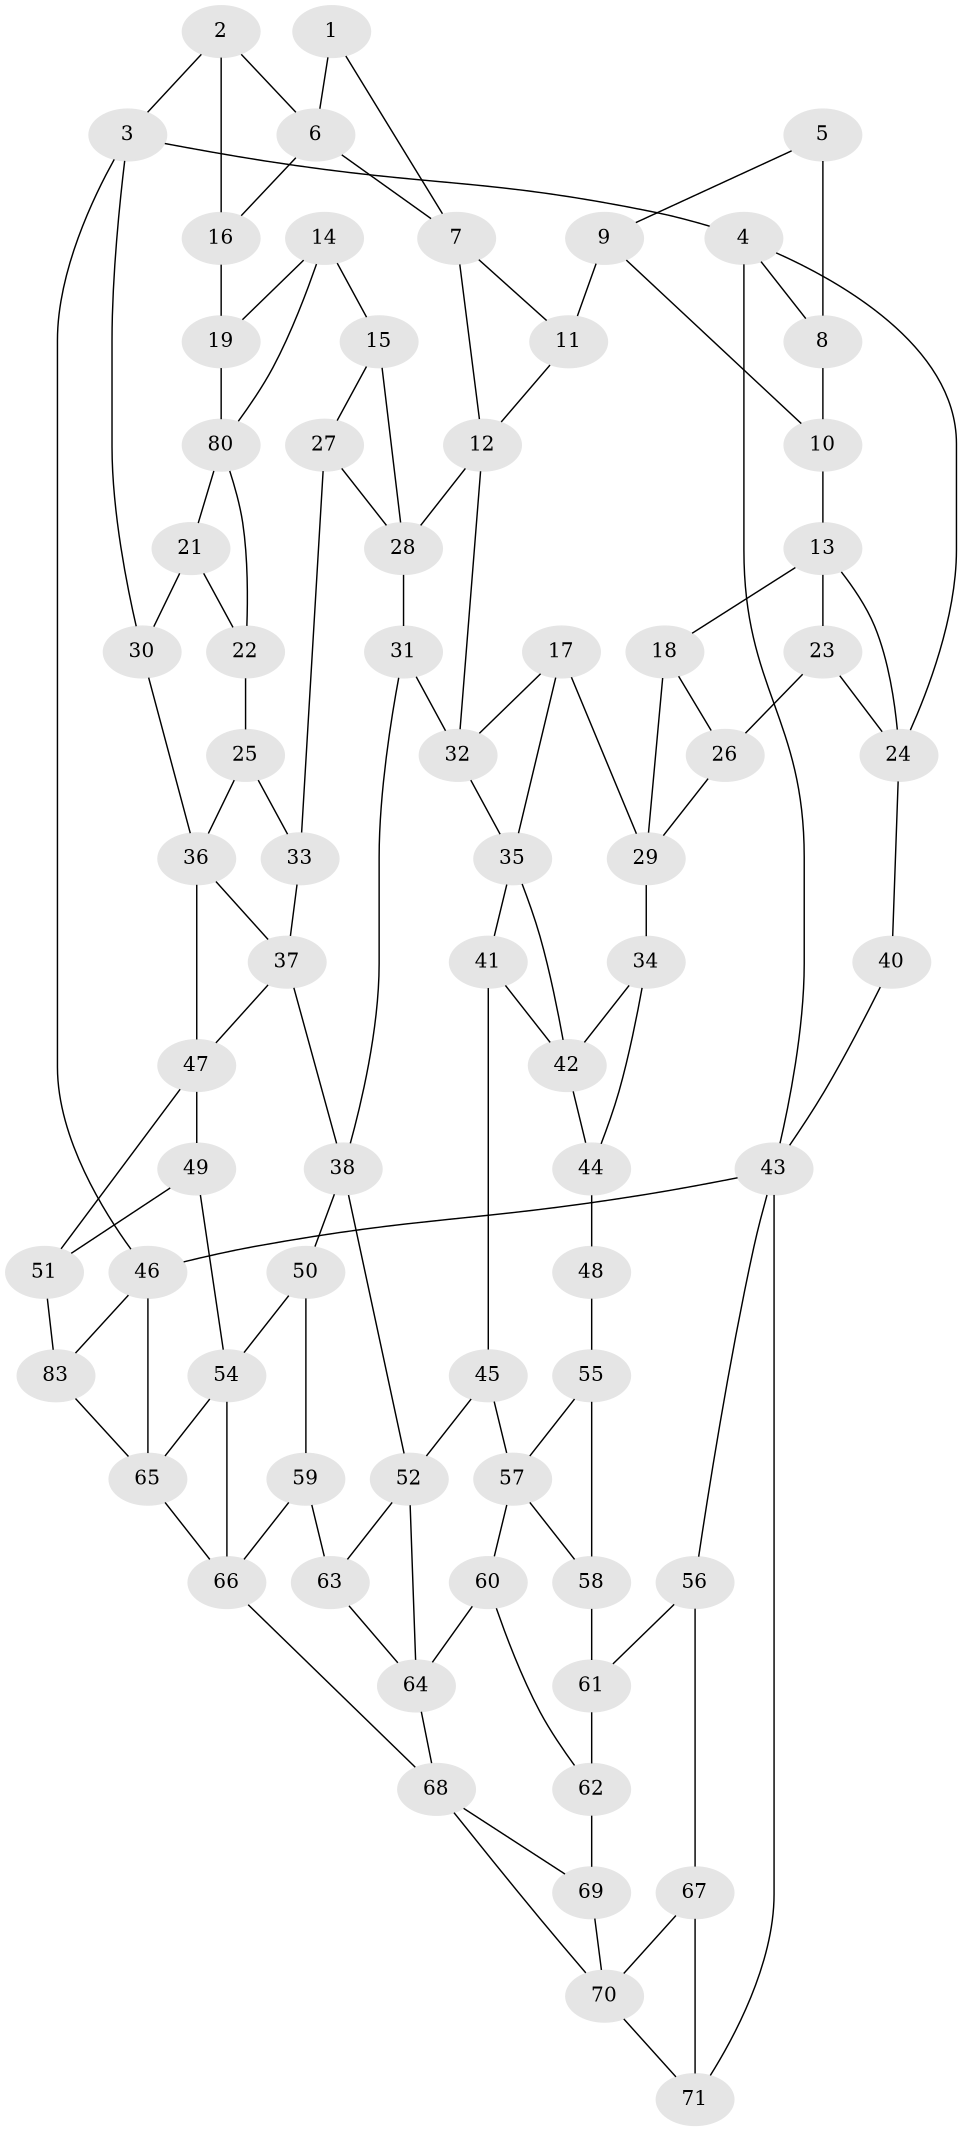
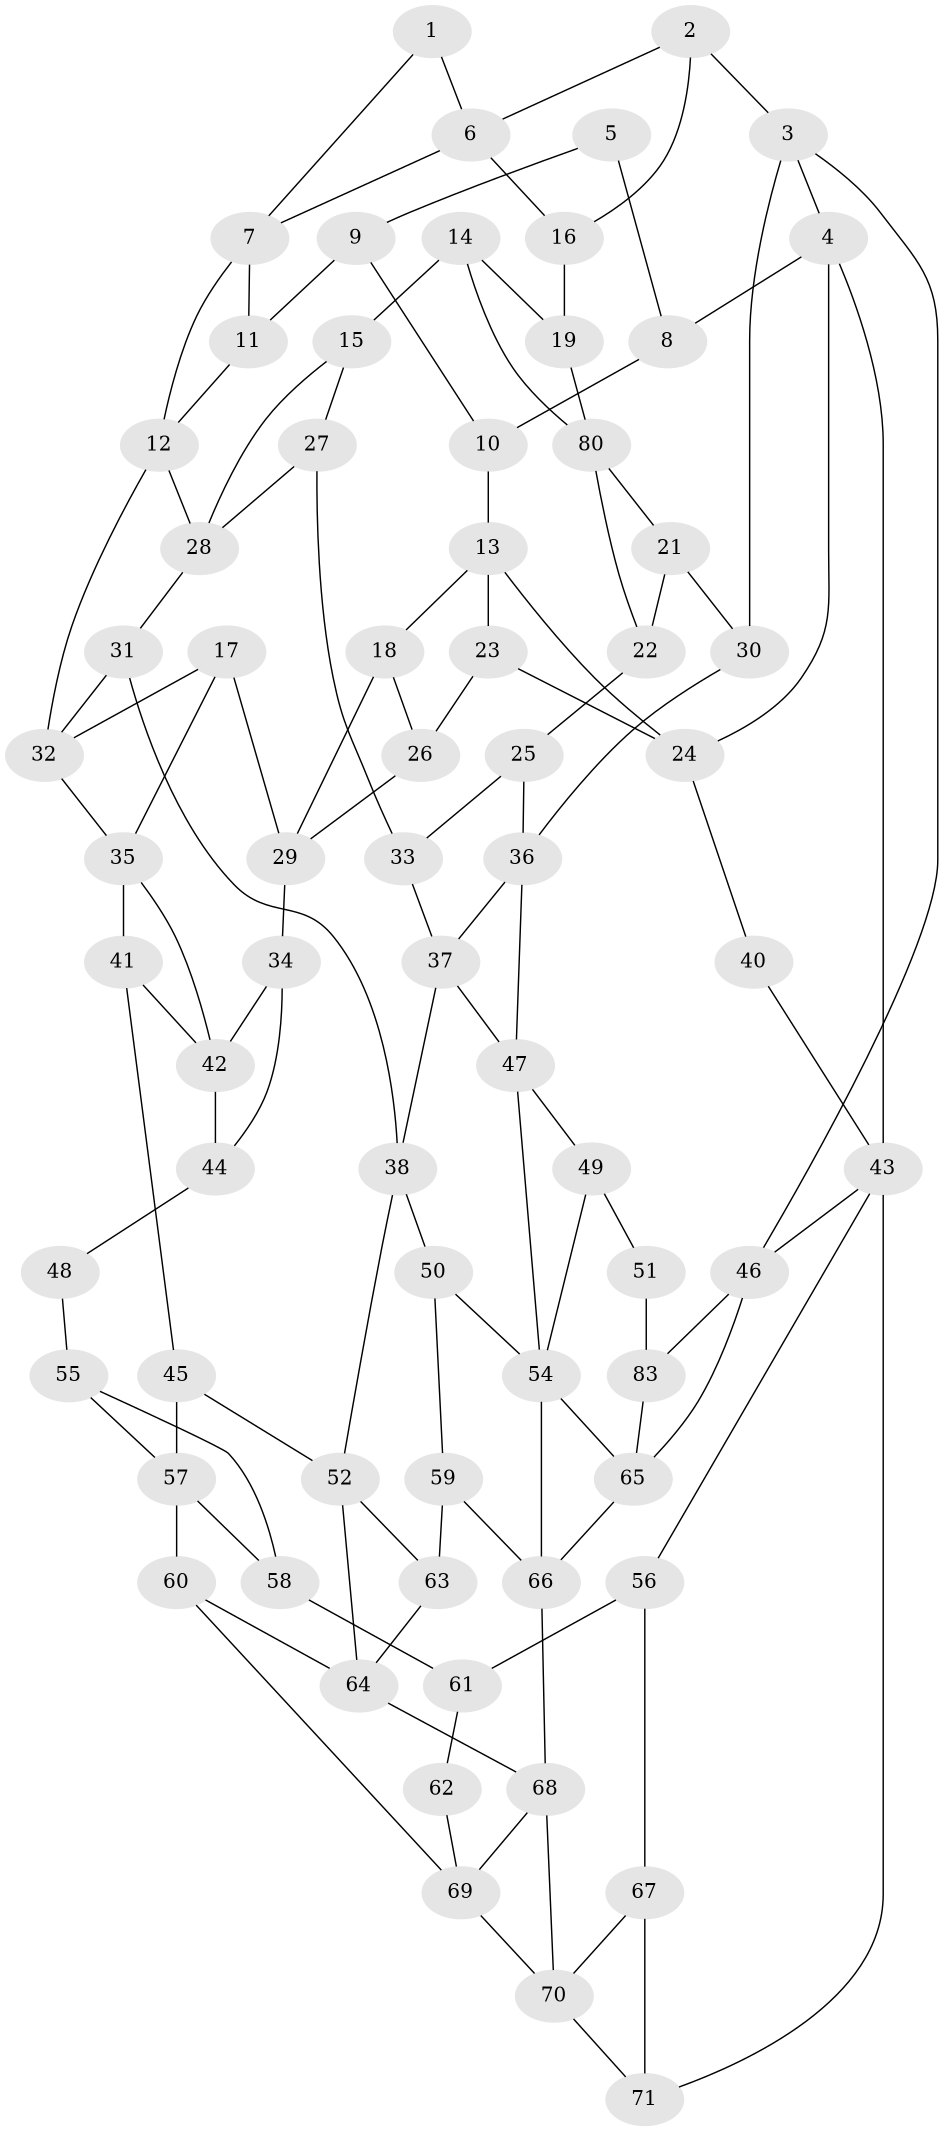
(121, 1169) -> (528, 1221)
(529, 1690) -> (319, 1738)
